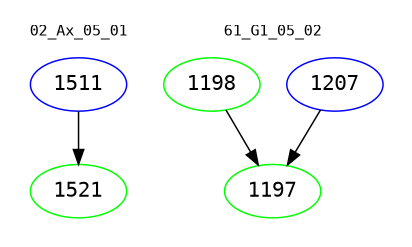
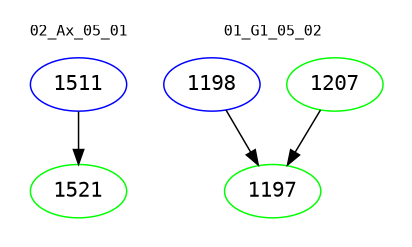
(273, 32) -> (273, 32)
(212, 84) -> (212, 84)
(335, 84) -> (335, 84)
